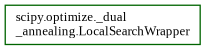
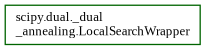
(103, 25) -> (103, 25)
